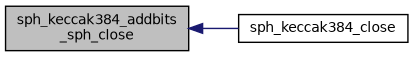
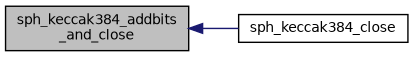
(97, 28) -> (97, 28)
